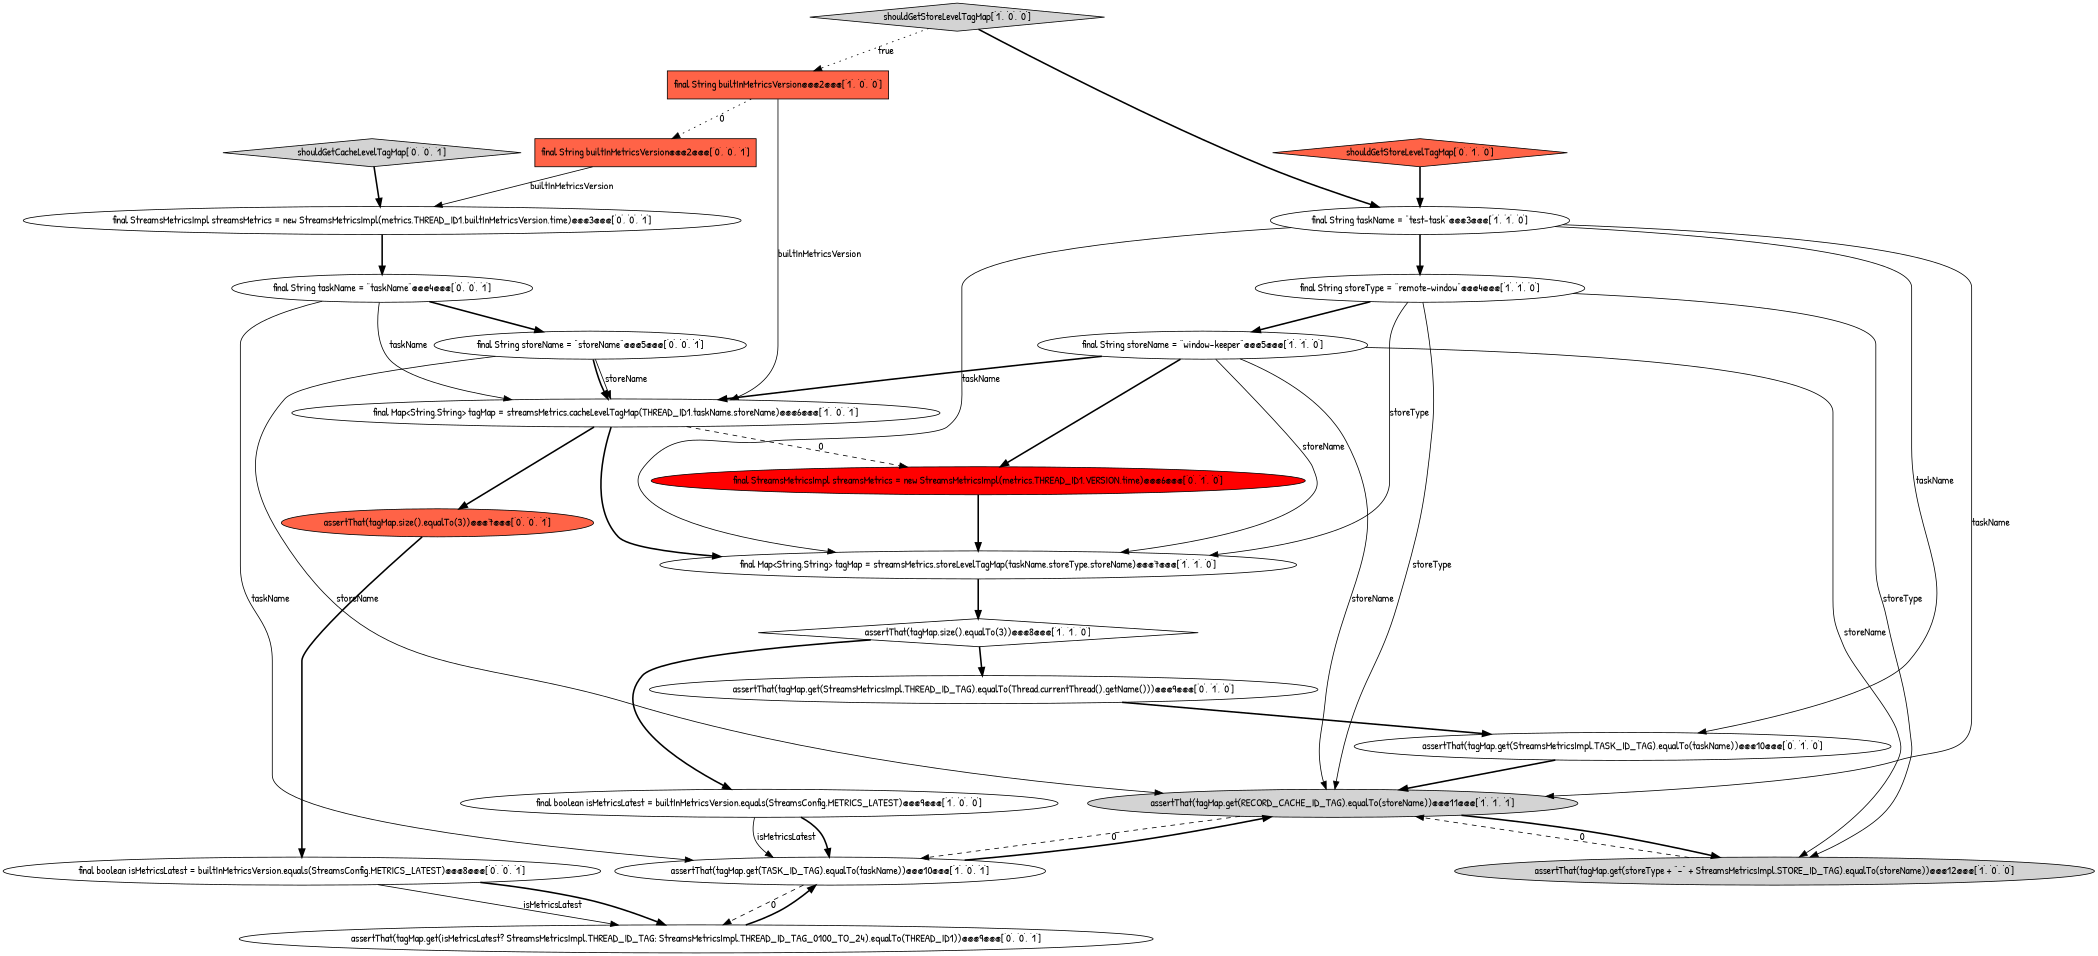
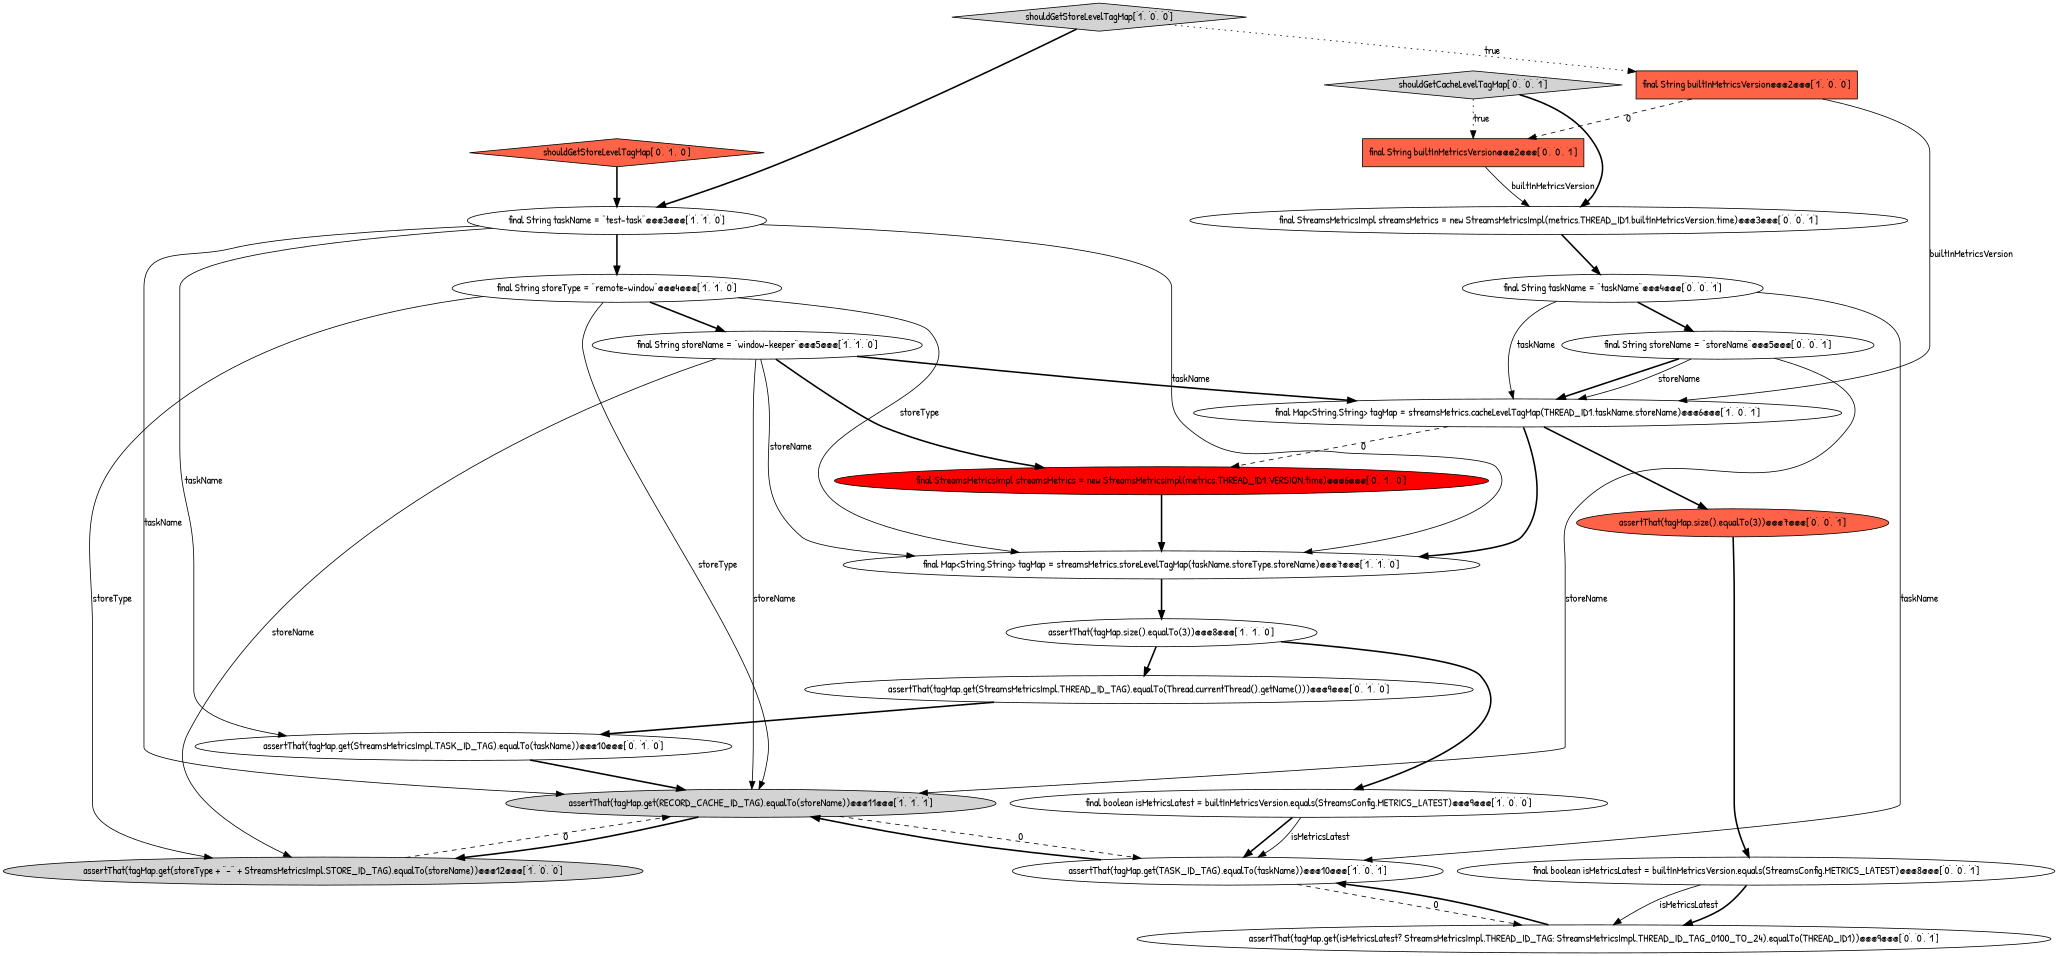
none -> (1473, 115)
(715, 117) -> (1614, 118)
(978, 633) -> (1162, 633)
